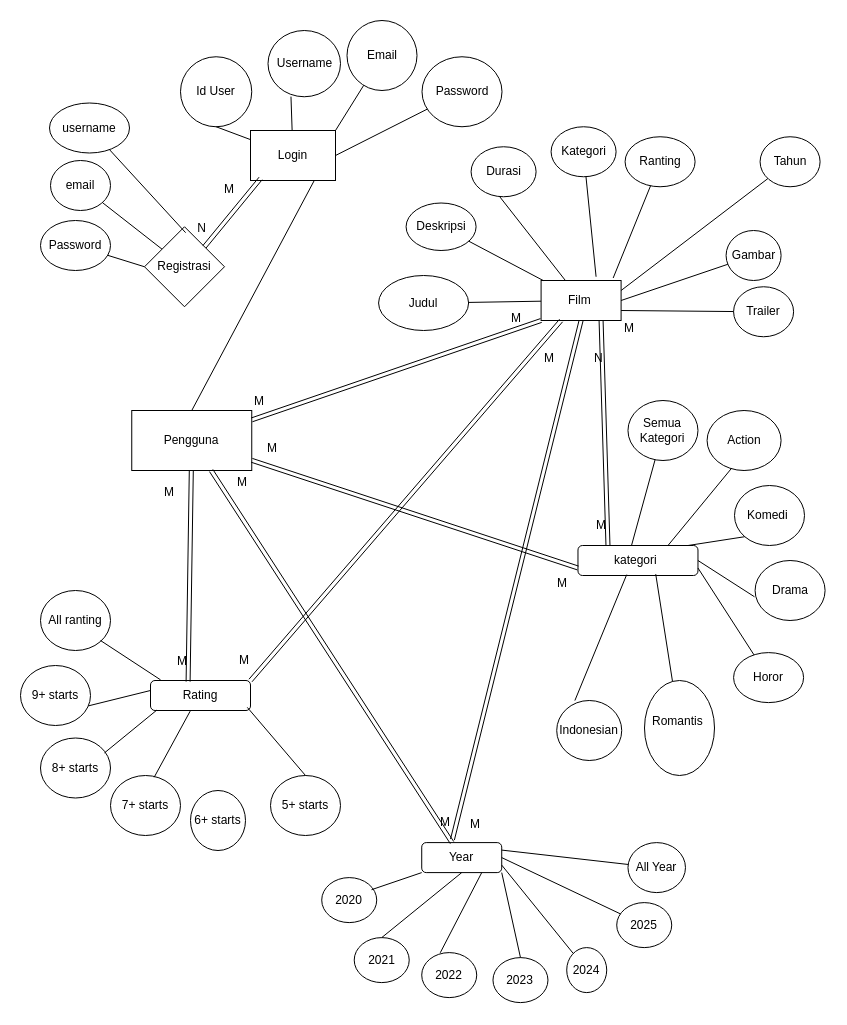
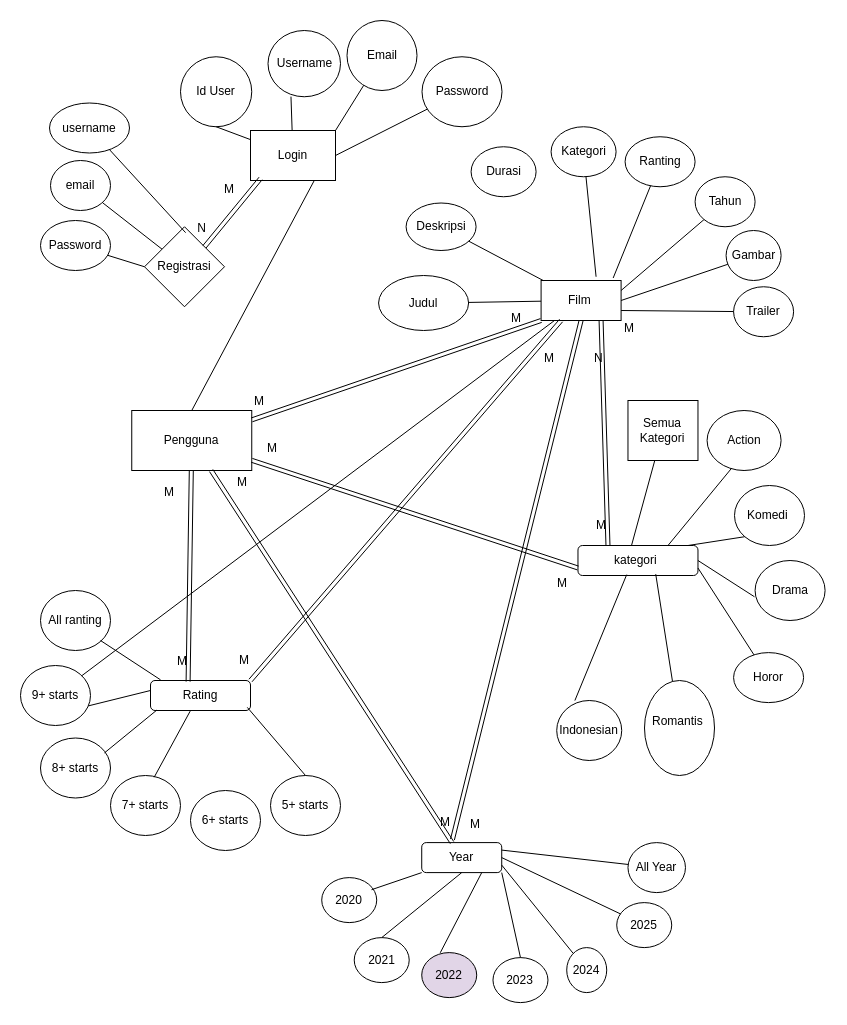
(790, 162) -> (725, 202)
(533, 239) -> (408, 430)
(663, 431) -> (663, 431)
(218, 821) -> (226, 821)
(449, 975) -> (449, 975)
